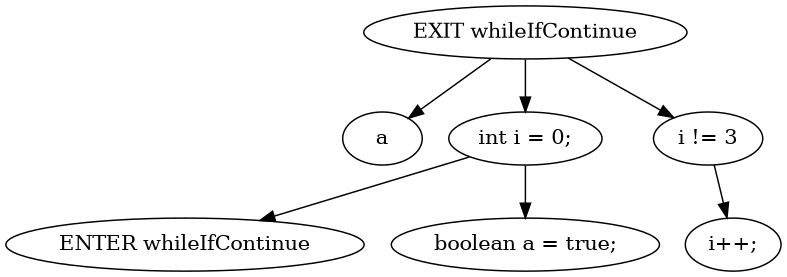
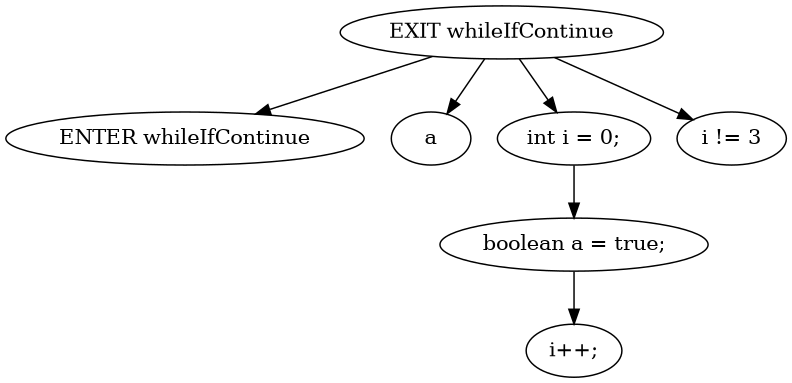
(719, 184) -> (574, 290)
(372, 186) -> (351, 83)
